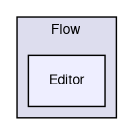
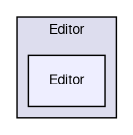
(67, 31) -> (67, 31)
